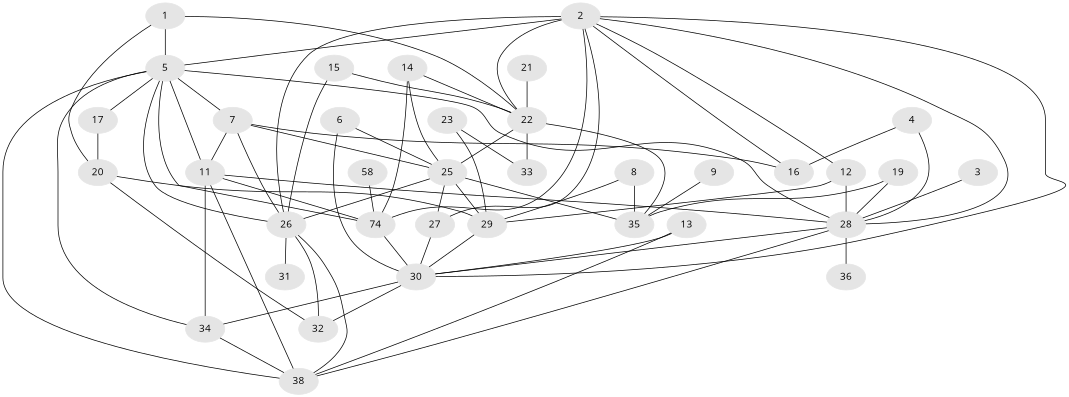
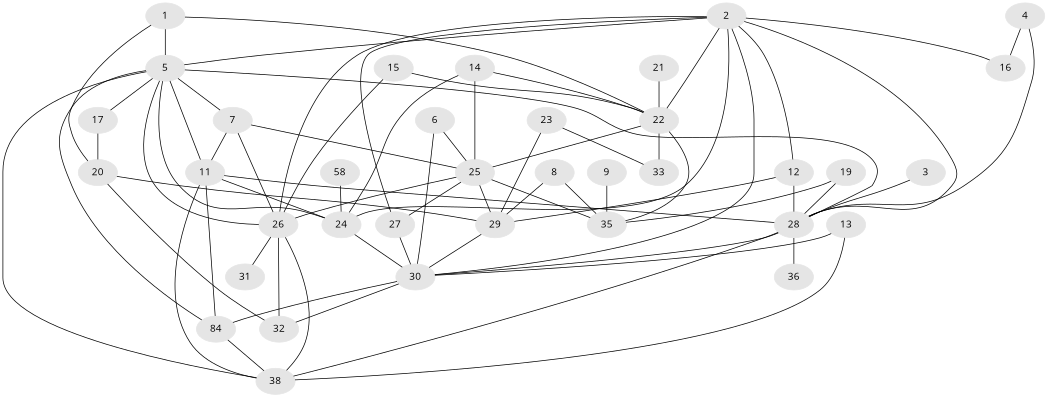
(514, 144) -> none
(376, 225) -> (341, 225)
(205, 329) -> (216, 329)
